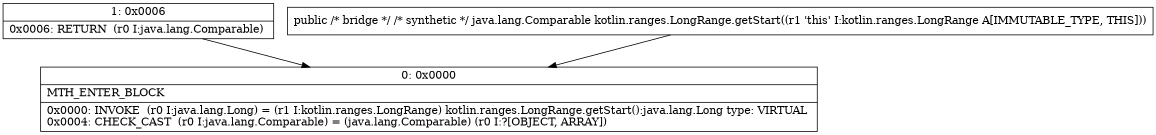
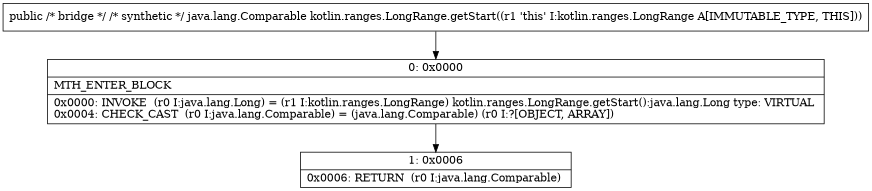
(252, 52) -> (436, 134)
